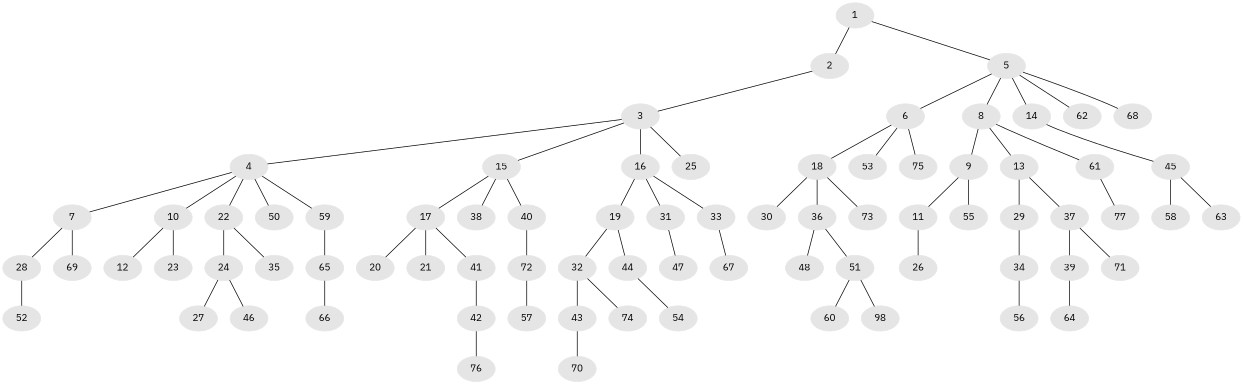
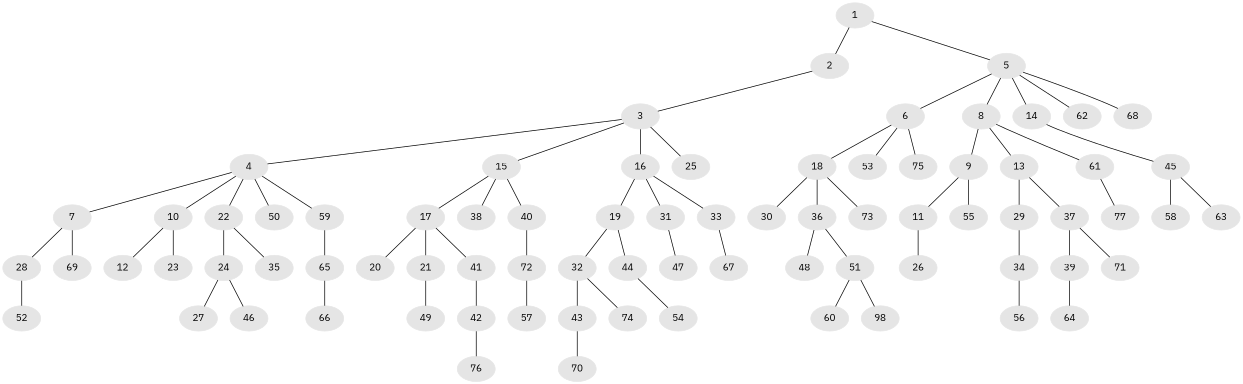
none -> (426, 318)
